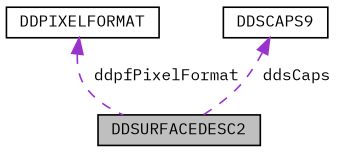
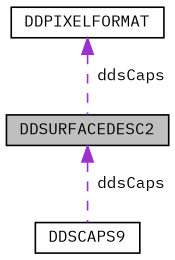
(162, 76) -> (127, 76)
(238, 88) -> (88, 192)
